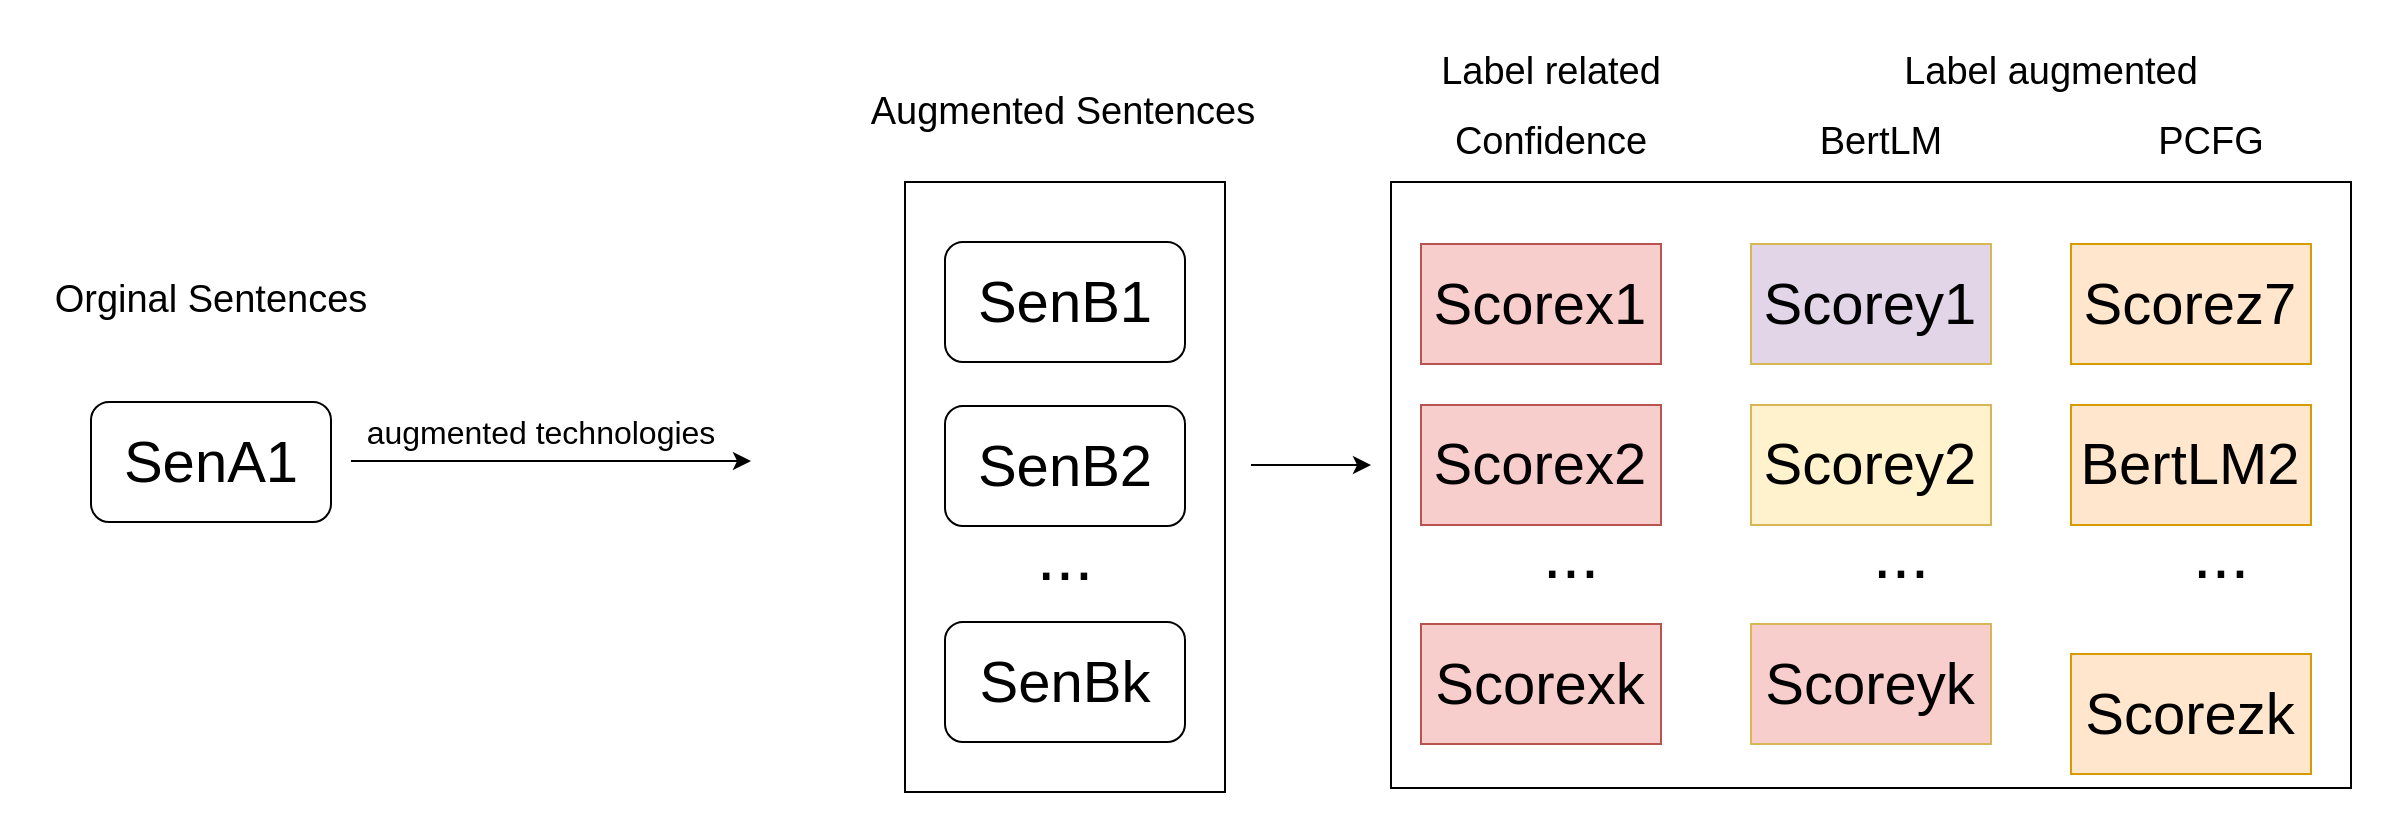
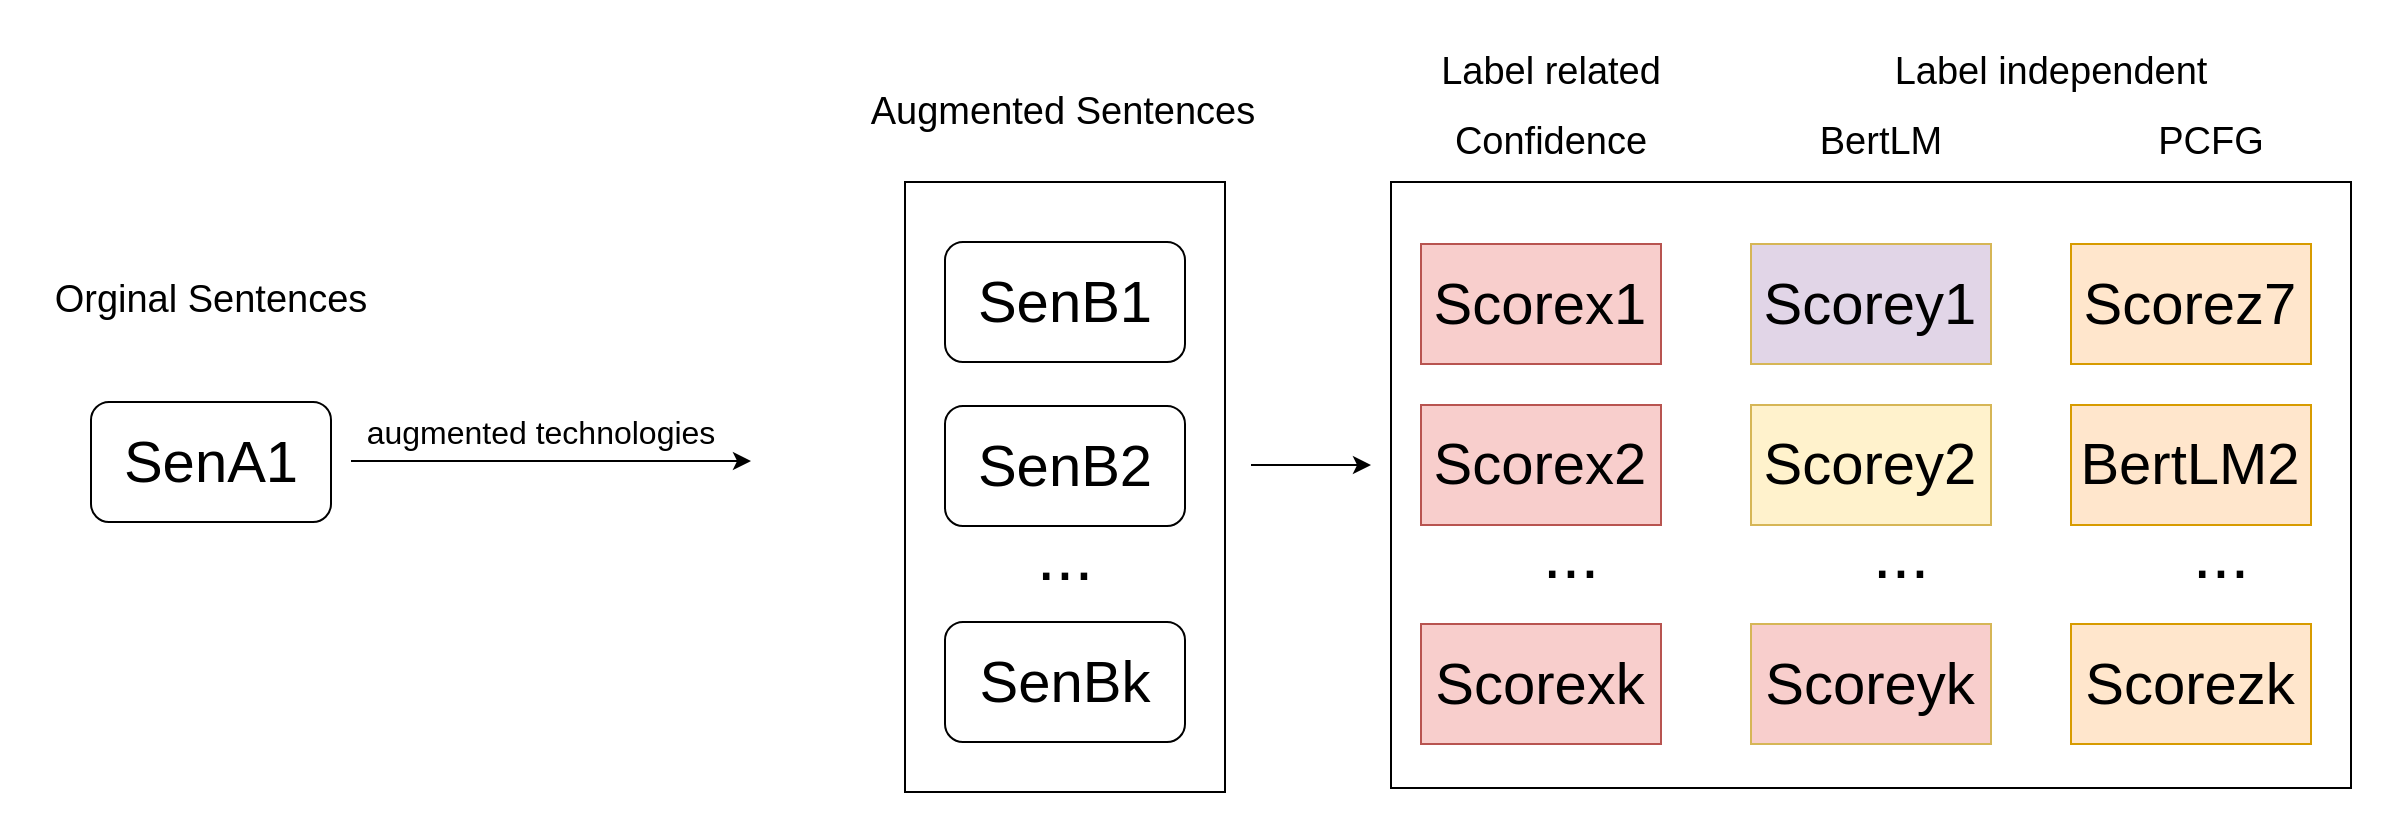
(2052, 73) -> (2052, 73)
(2191, 714) -> (2191, 684)
